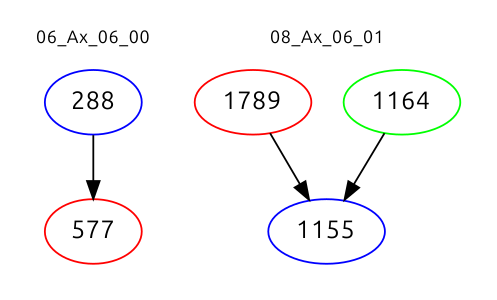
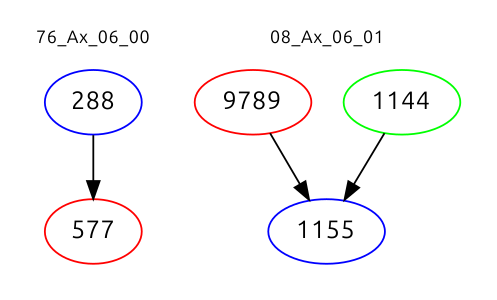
(93, 39) -> (93, 39)
(253, 102) -> (253, 102)
(402, 102) -> (402, 102)
